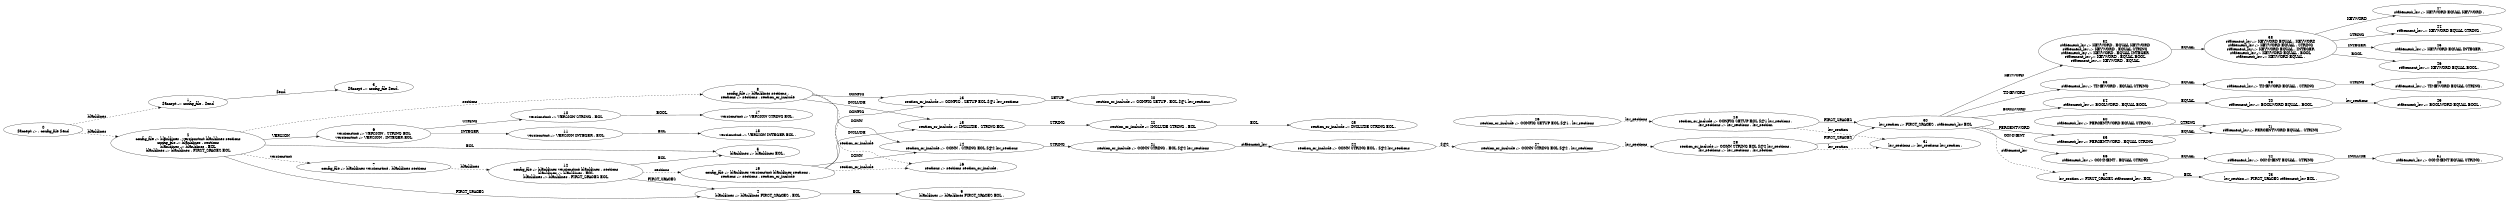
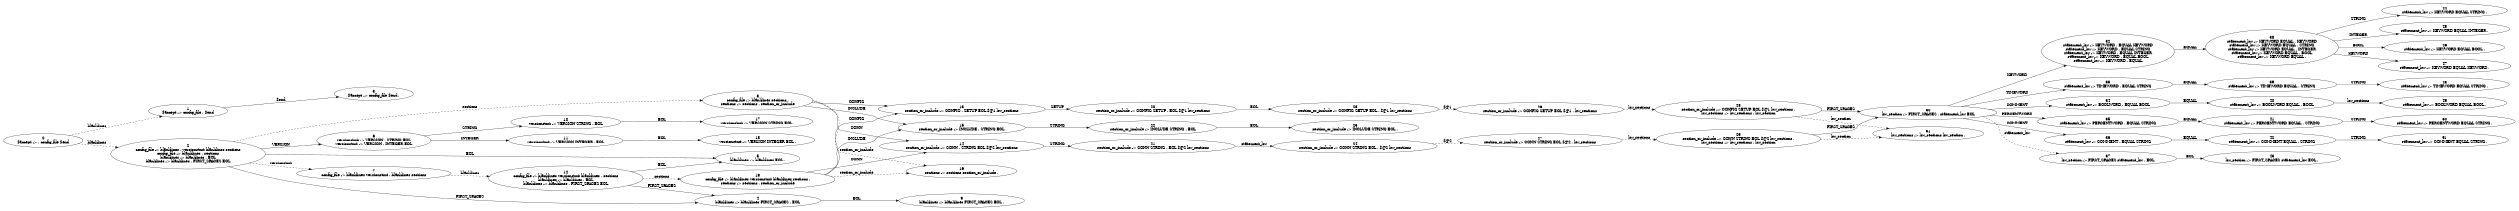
none -> (1355, 109)
(2014, 110) -> (2017, 105)
(662, 113) -> (662, 120)
(2186, 125) -> (2357, 122)
(2357, 157) -> (2358, 138)
